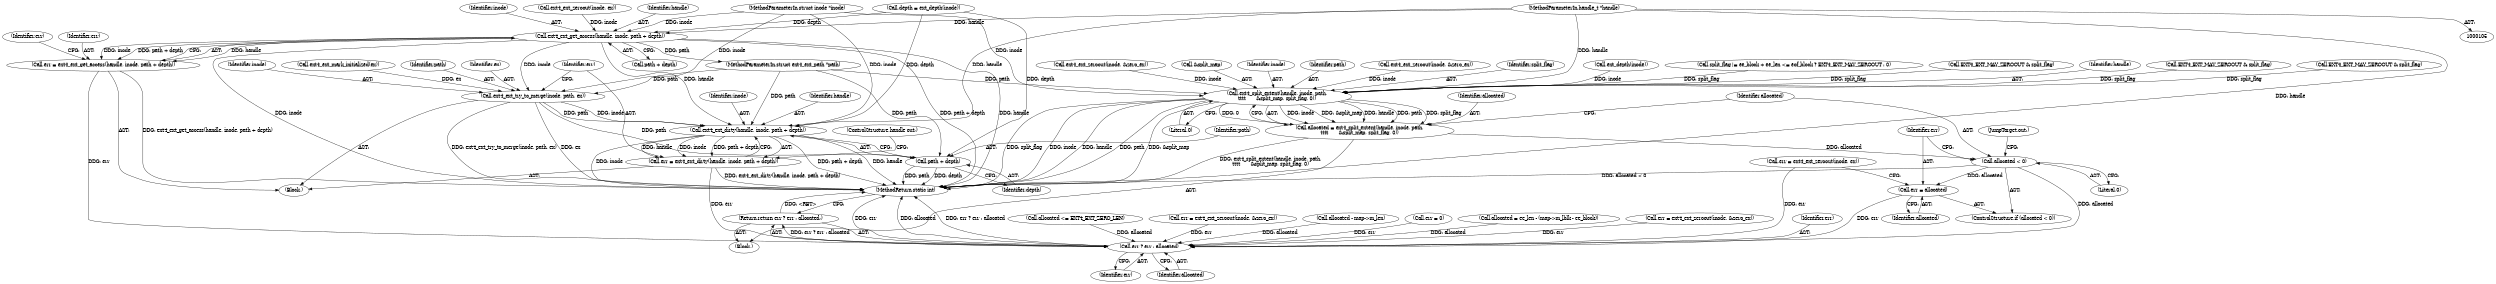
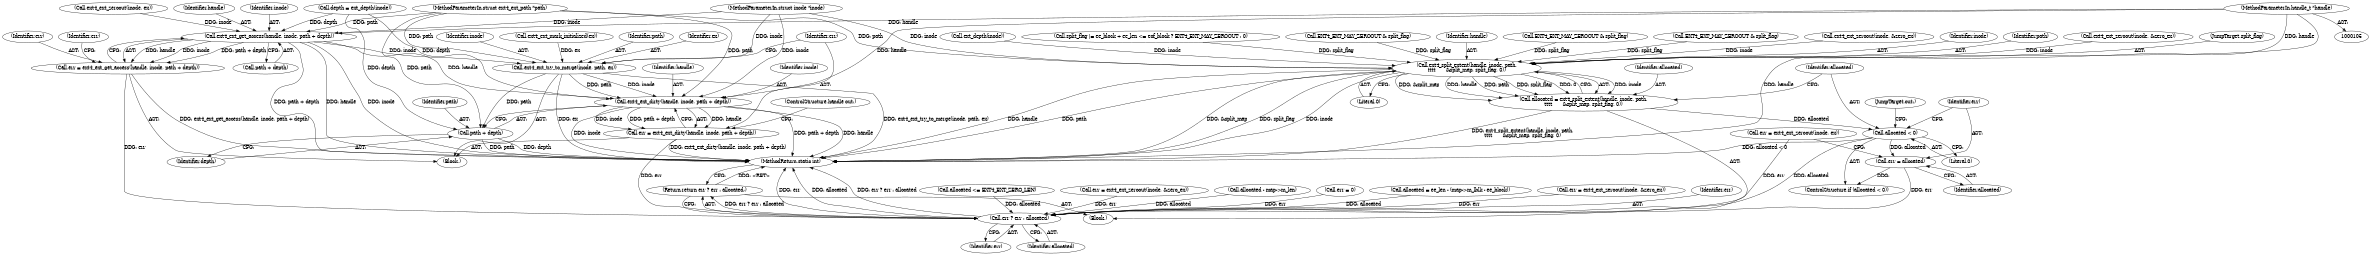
(676, 56) -> (369, 18)
(1202, 65) -> none
(1531, 65) -> (2237, 37)
(1980, 205) -> (1884, 176)
(865, 233) -> (691, 205)
